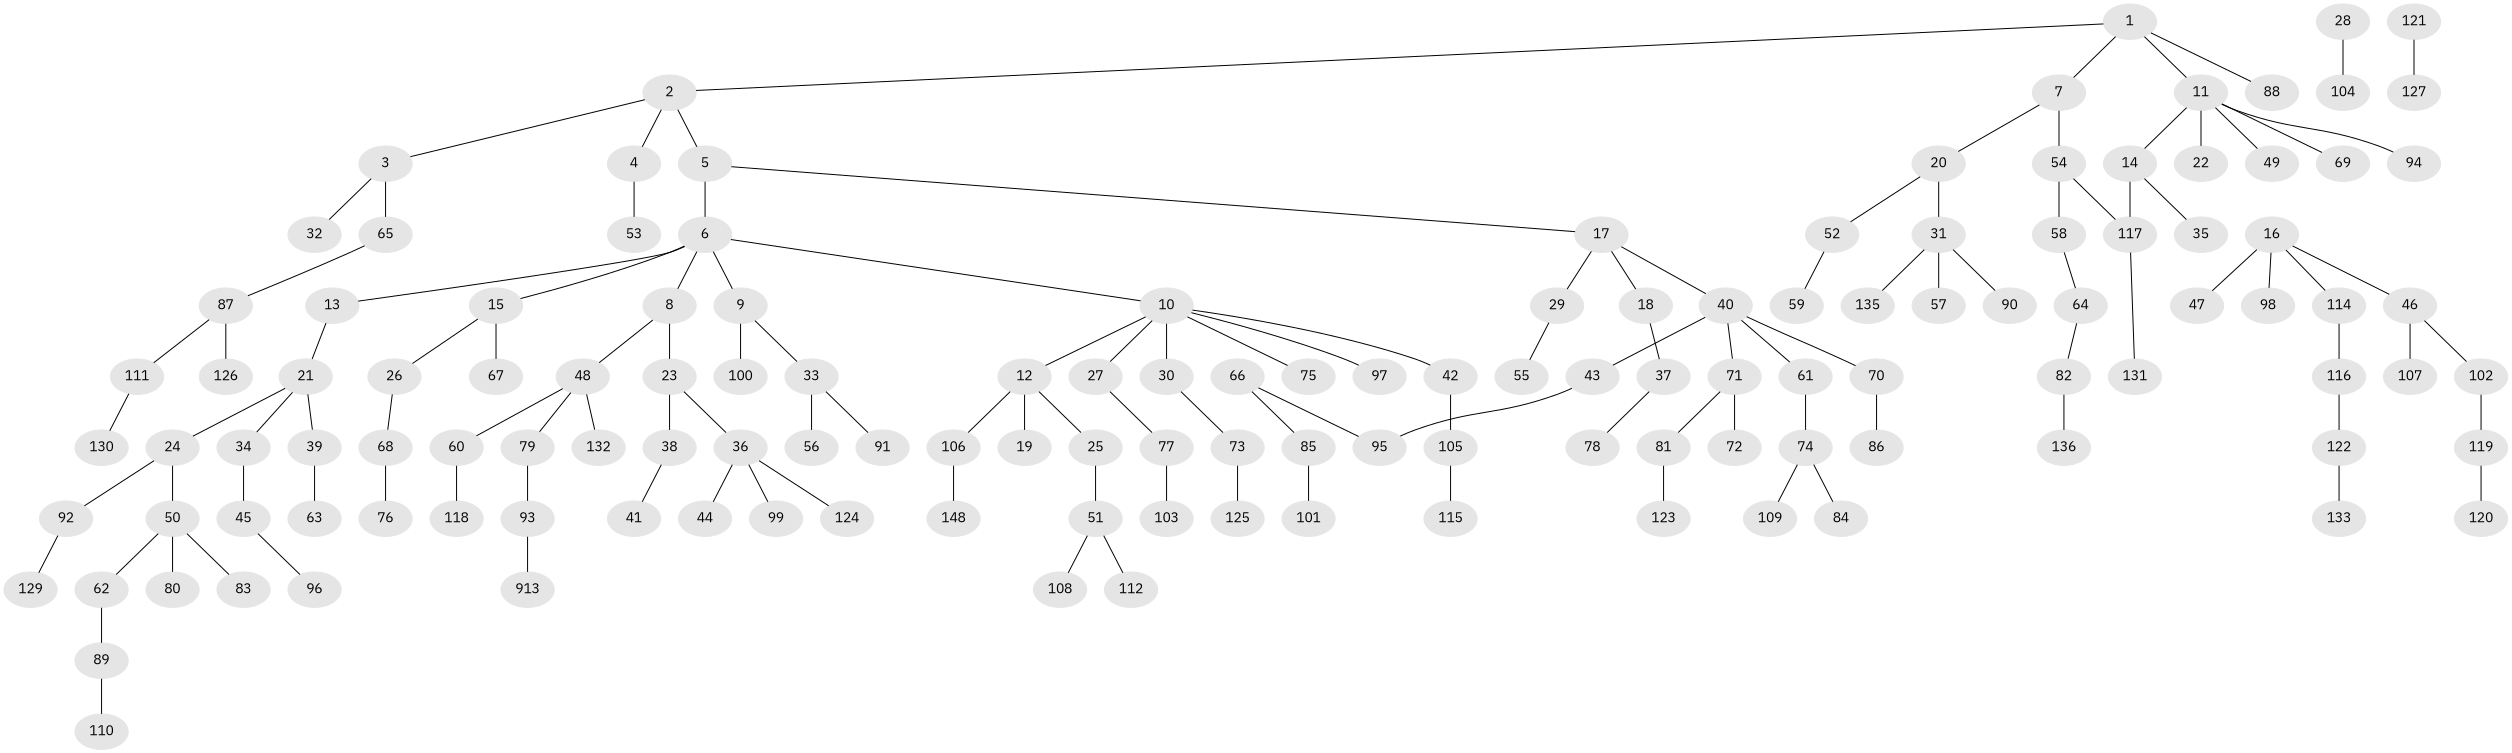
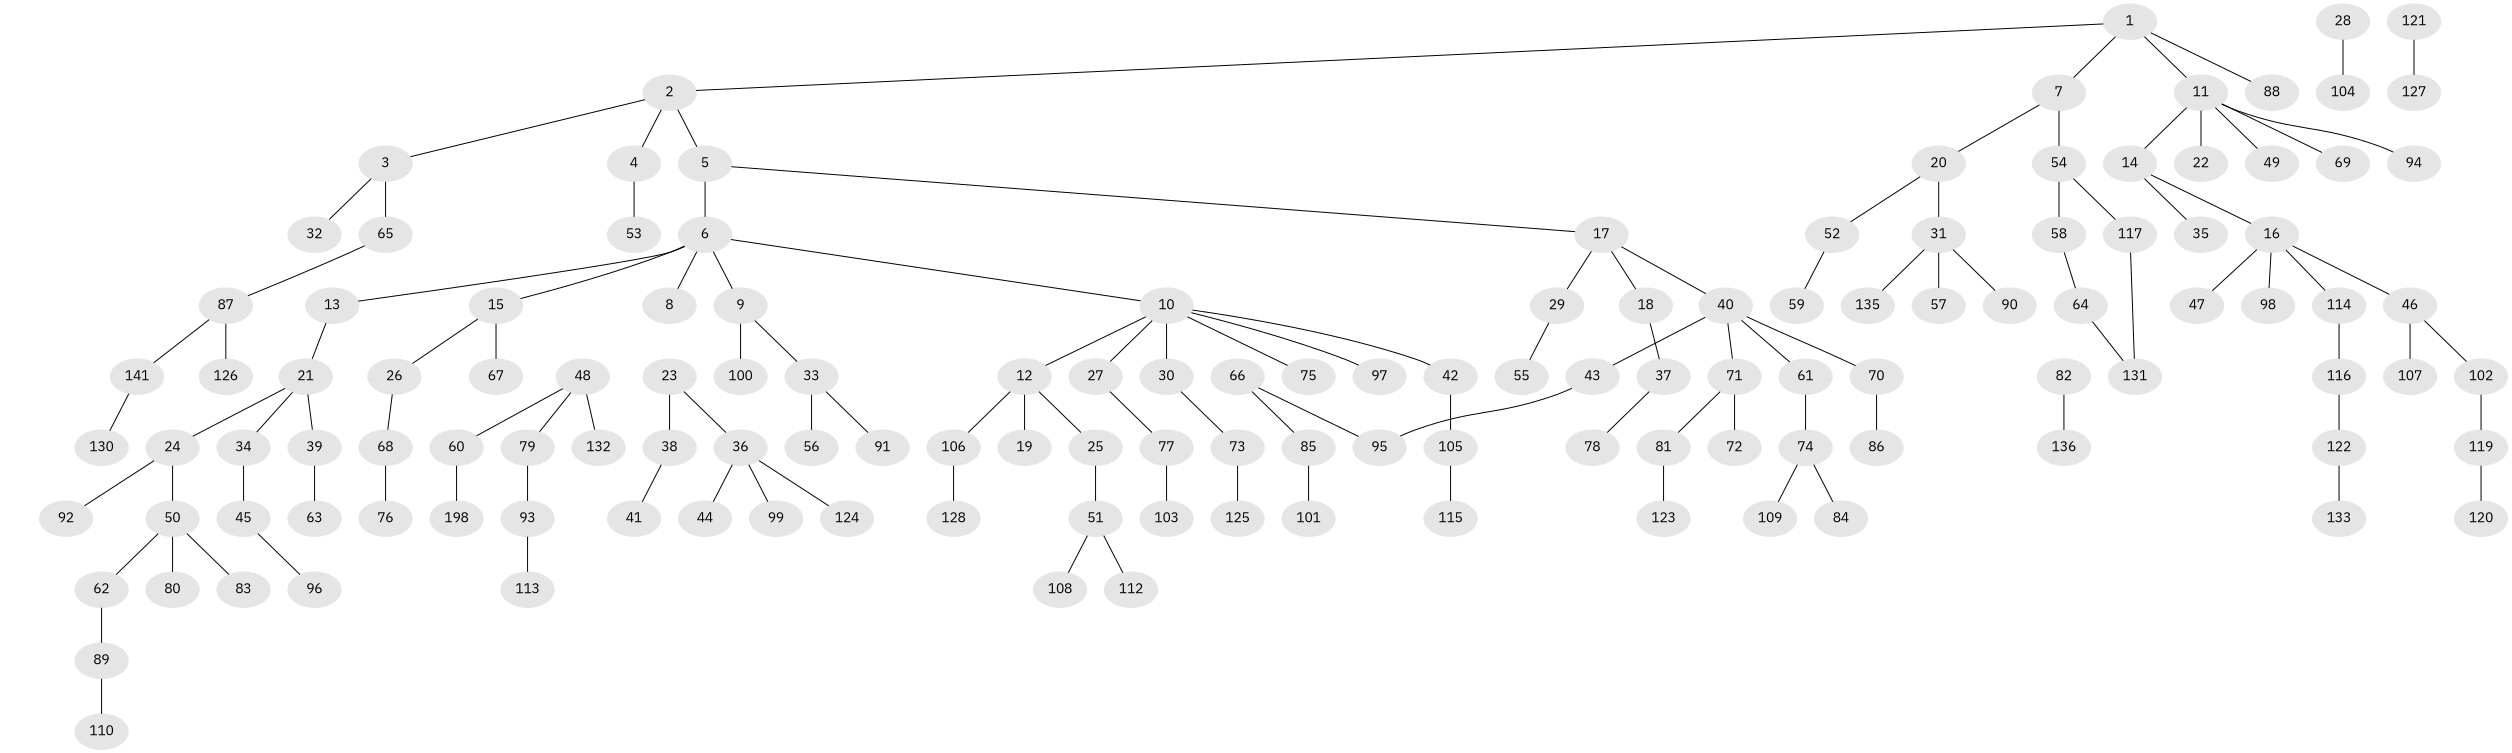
(2130, 199) -> (2201, 199)
(626, 341) -> none
(670, 341) -> none
(2072, 341) -> (2108, 341)
(137, 377) -> (137, 377)
(457, 519) -> (457, 519)
(954, 519) -> (954, 519)
(31, 590) -> none
(528, 590) -> (528, 590)
